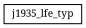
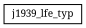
(43, 14) -> (43, 14)
